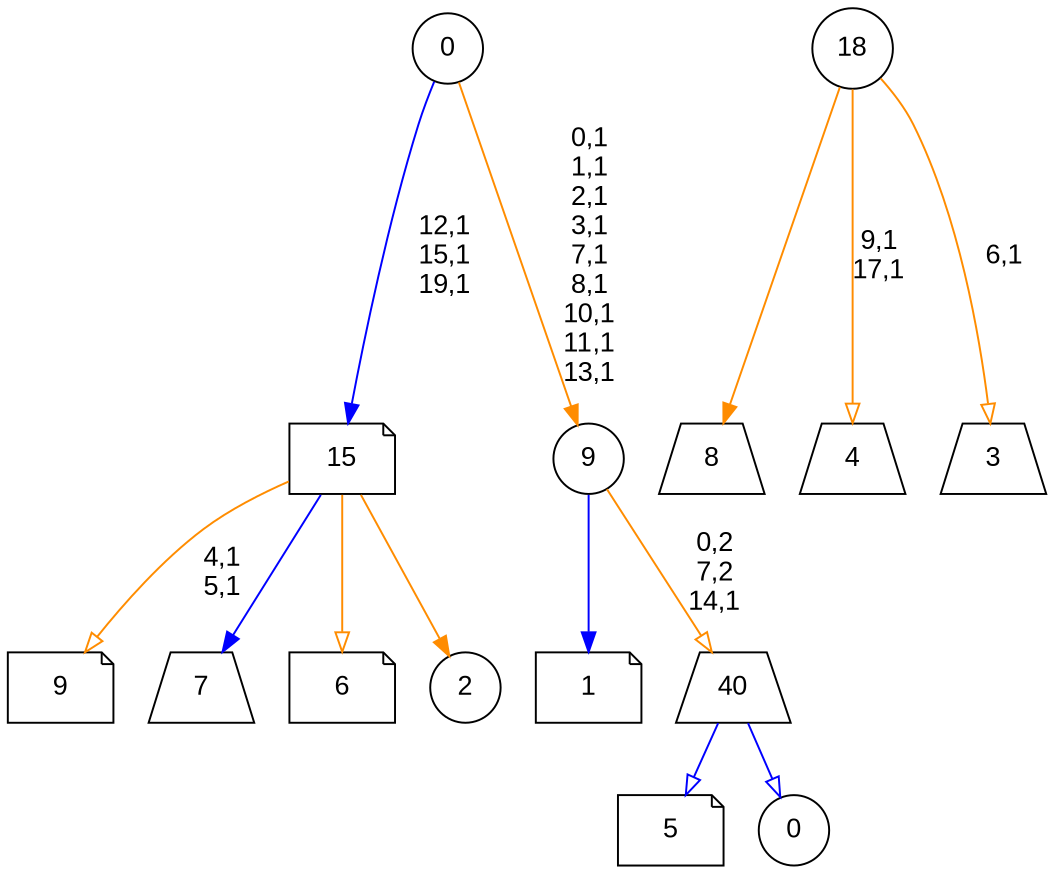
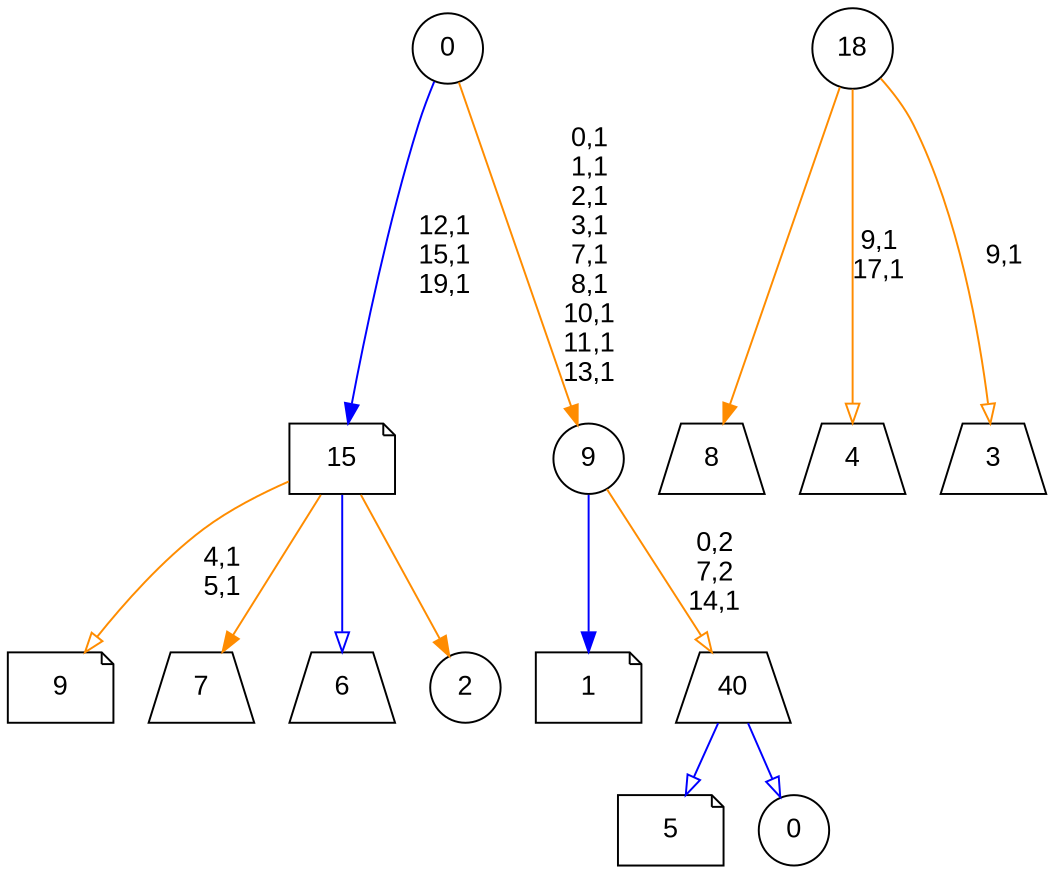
(1004, 256) -> (1004, 256)
(342, 563) -> (342, 563)
(277, 565) -> (277, 565)
(342, 688) -> (342, 688)
